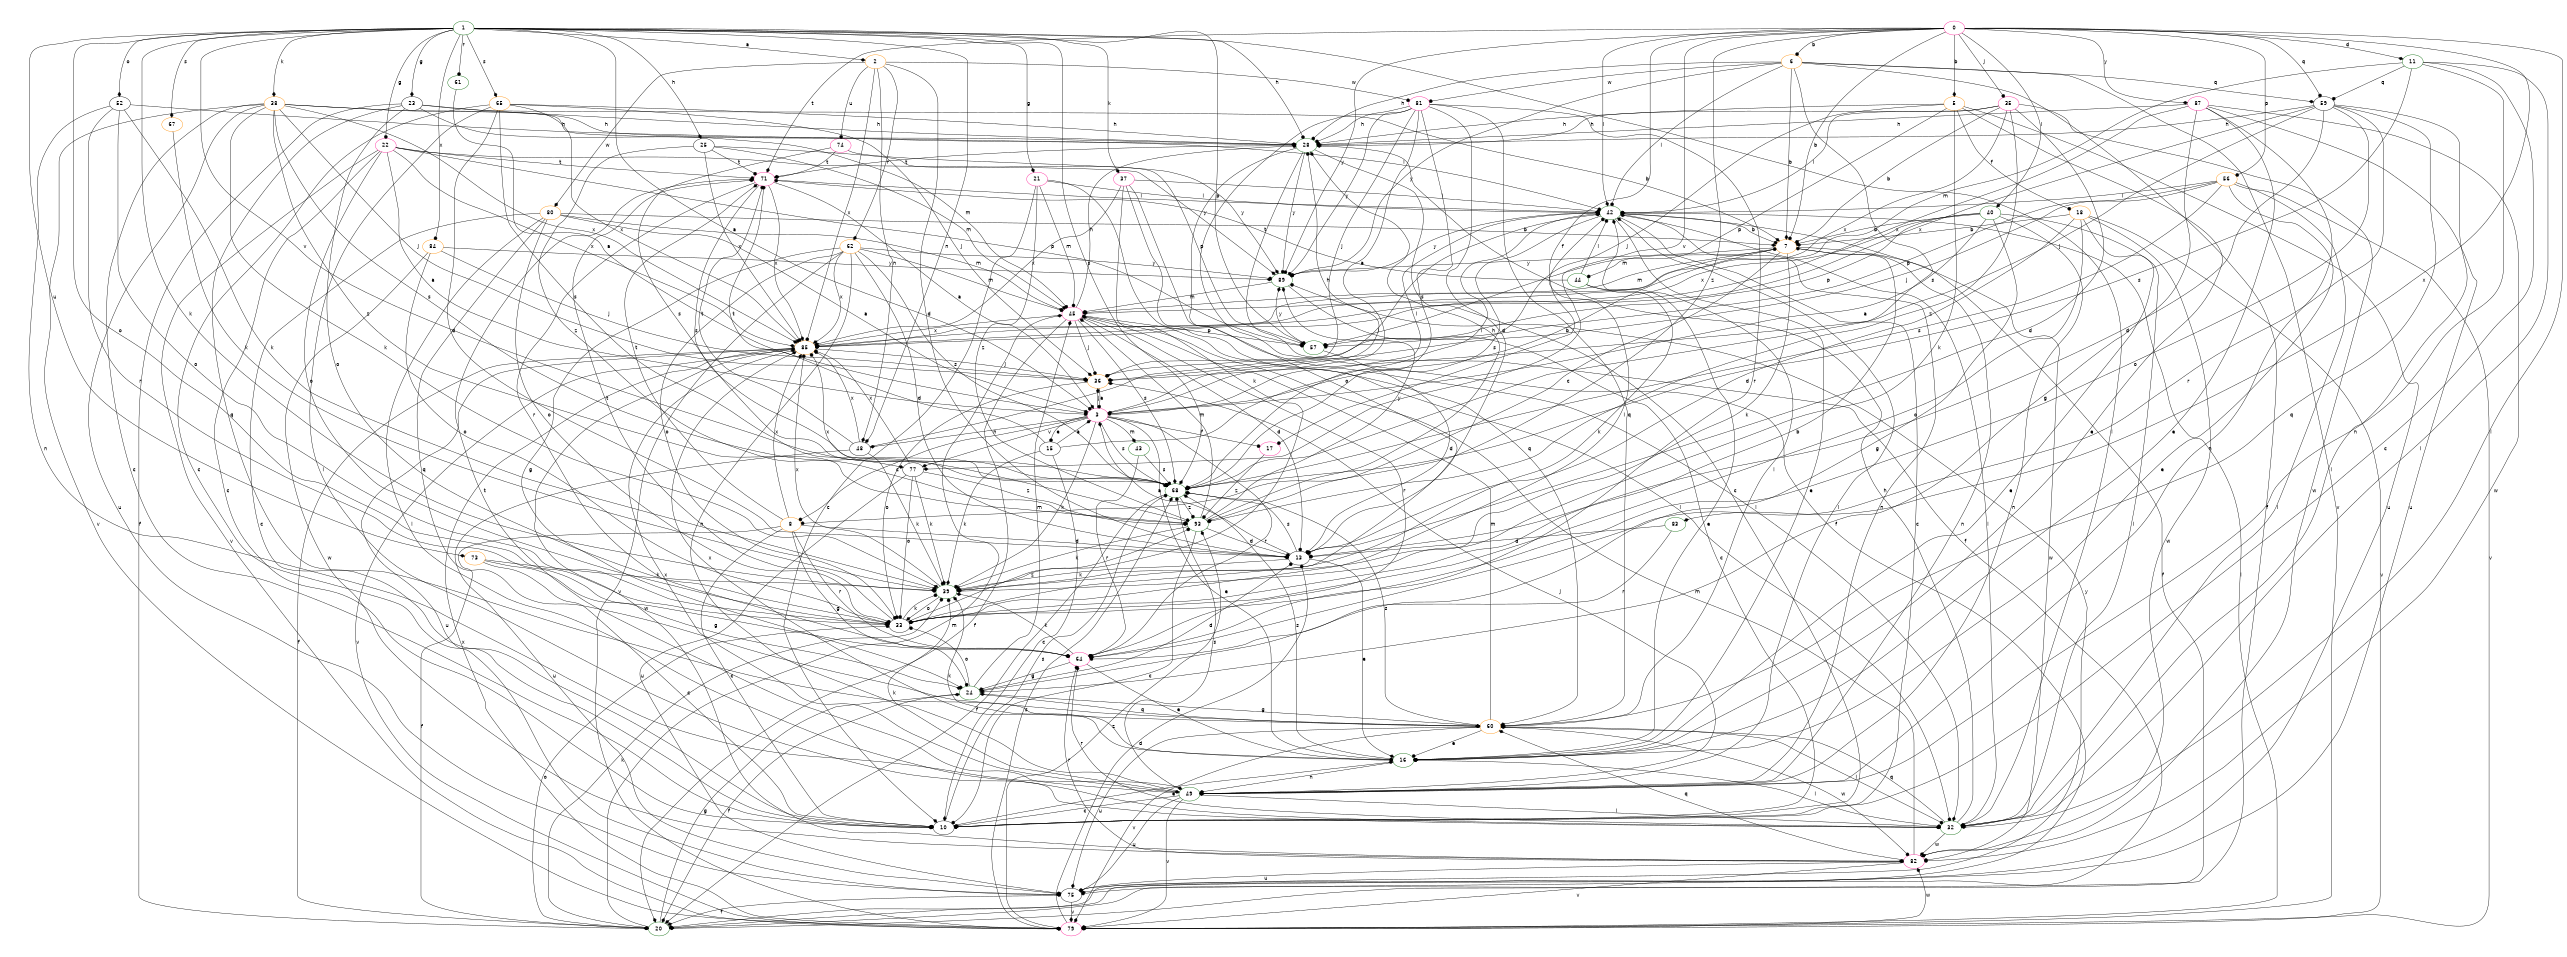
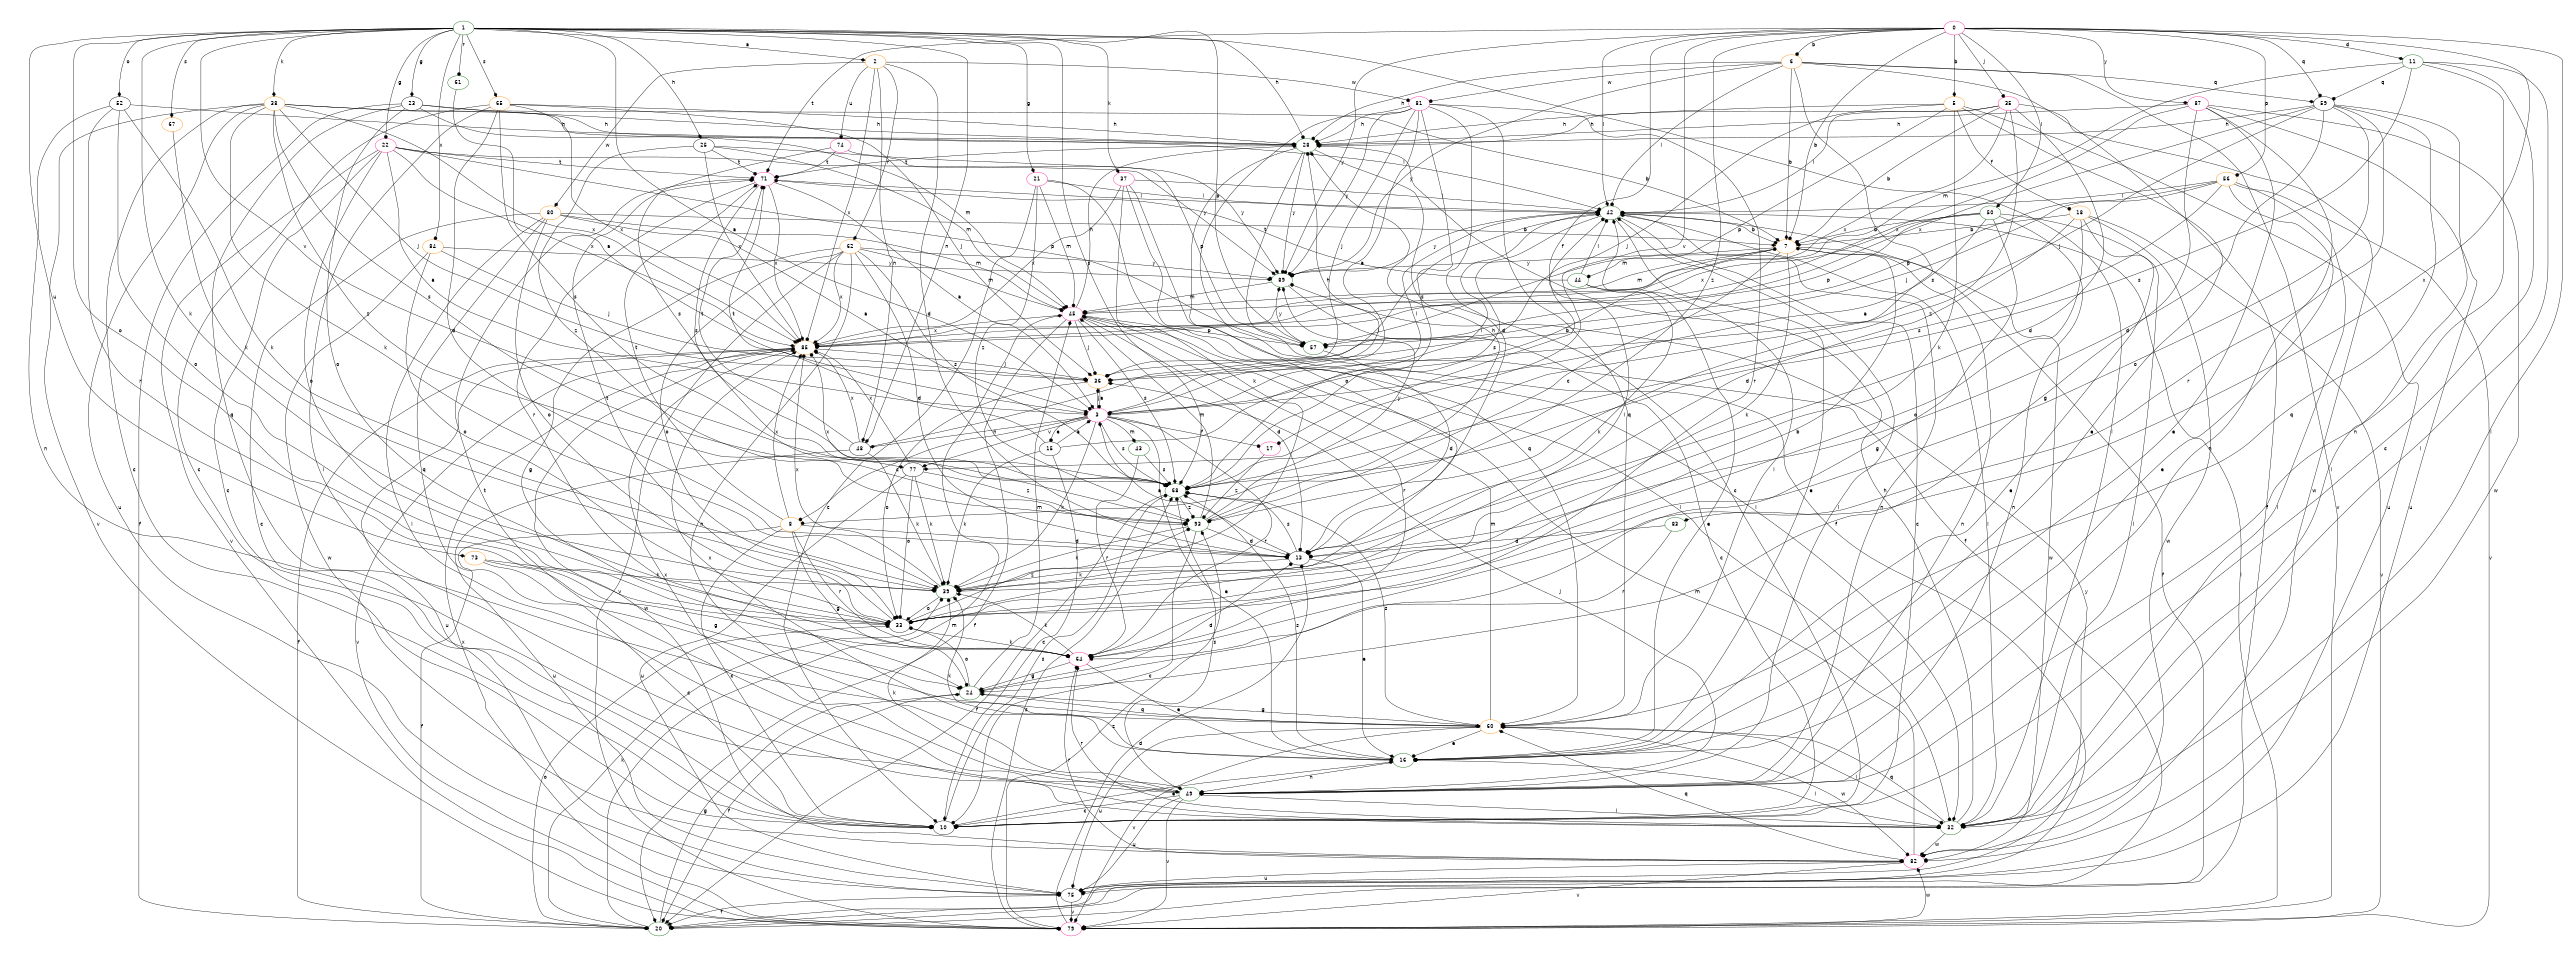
(1990, 213) -> (1990, 213)
(916, 604) -> (988, 642)
